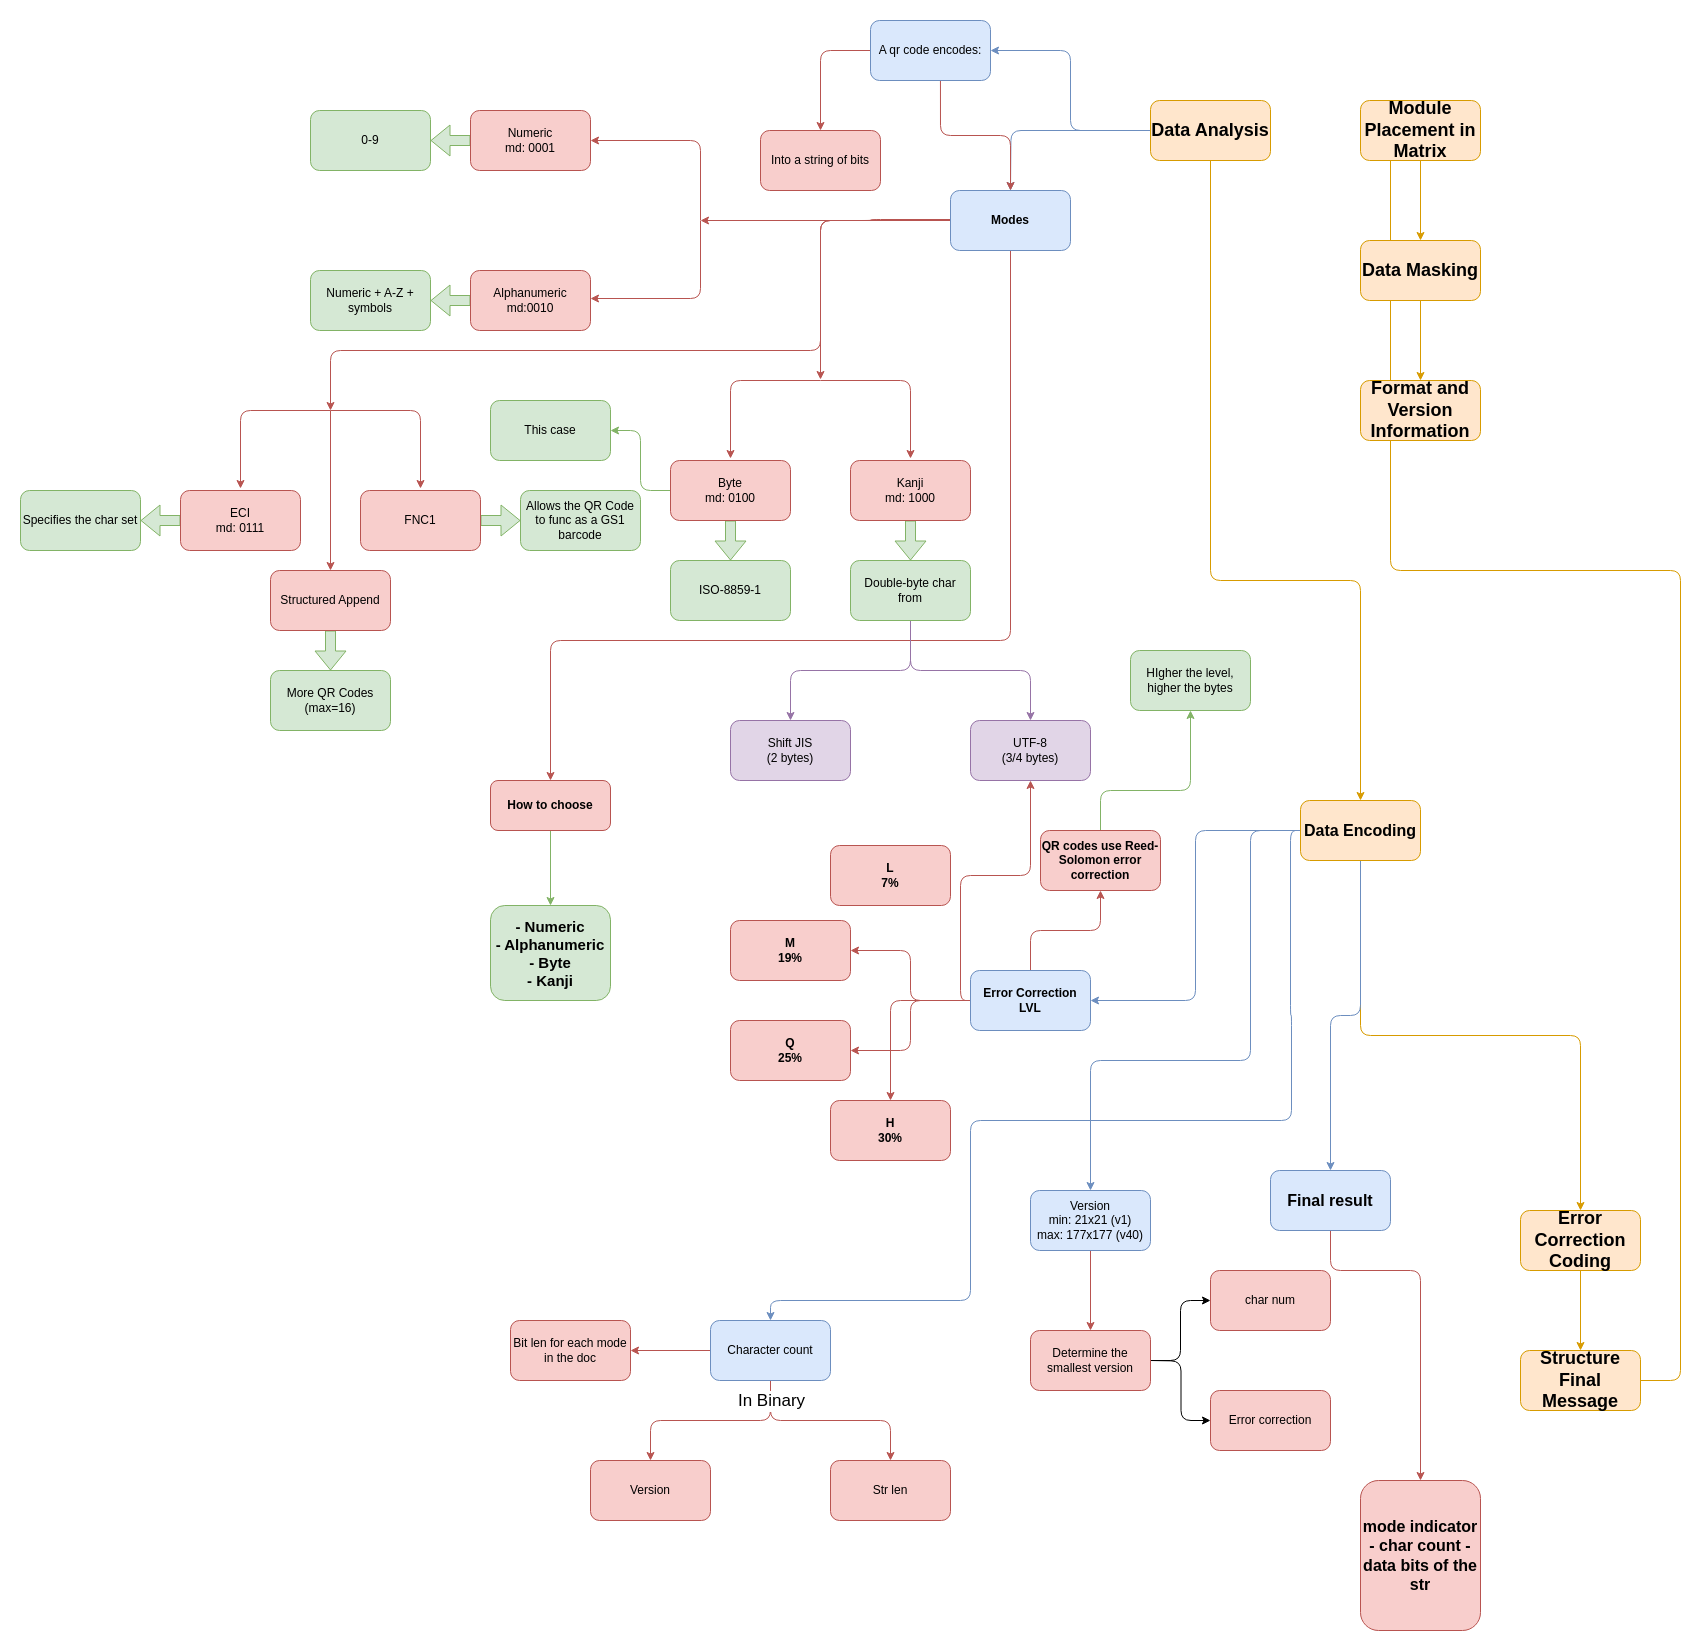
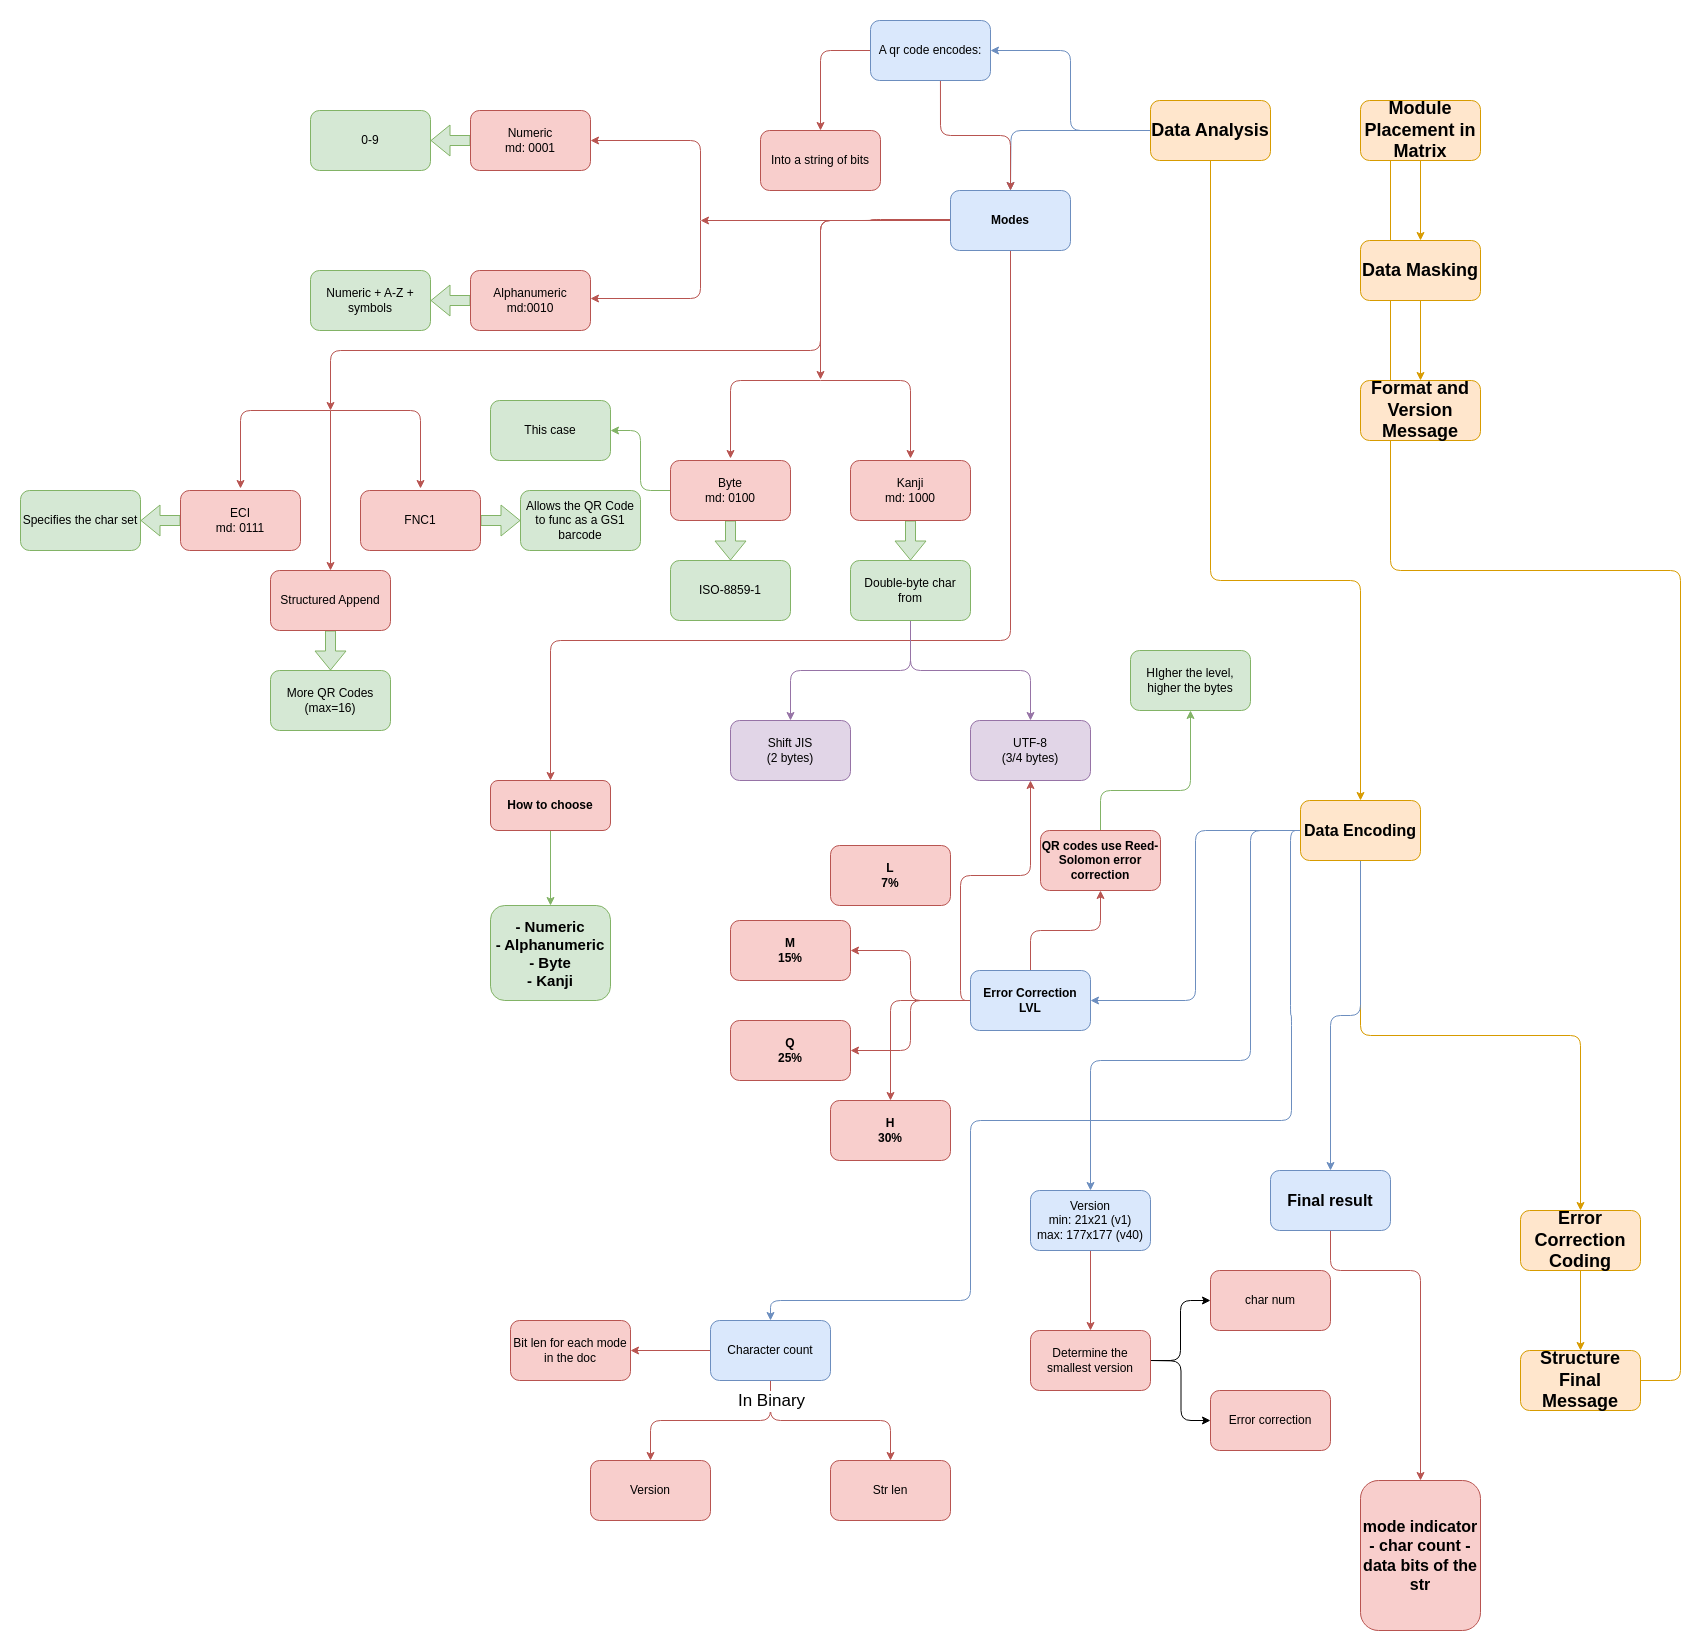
(1421, 411) -> (1421, 411)
(791, 951) -> (791, 951)
